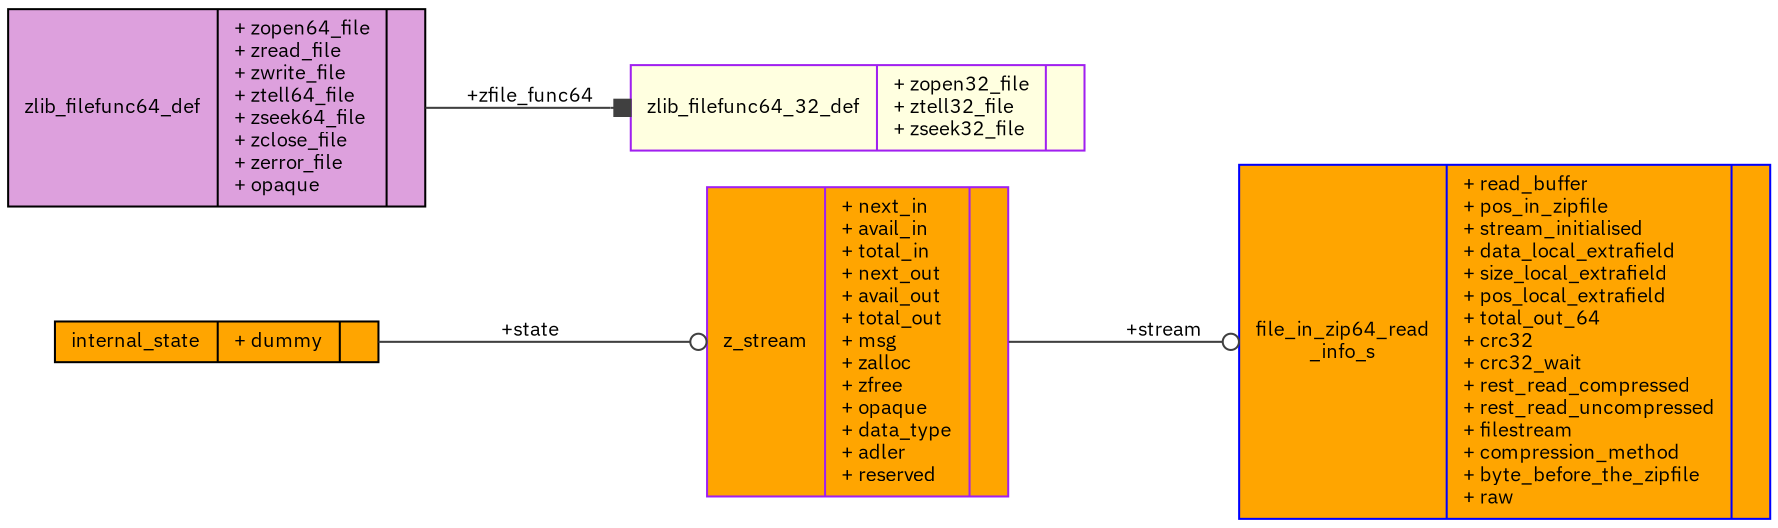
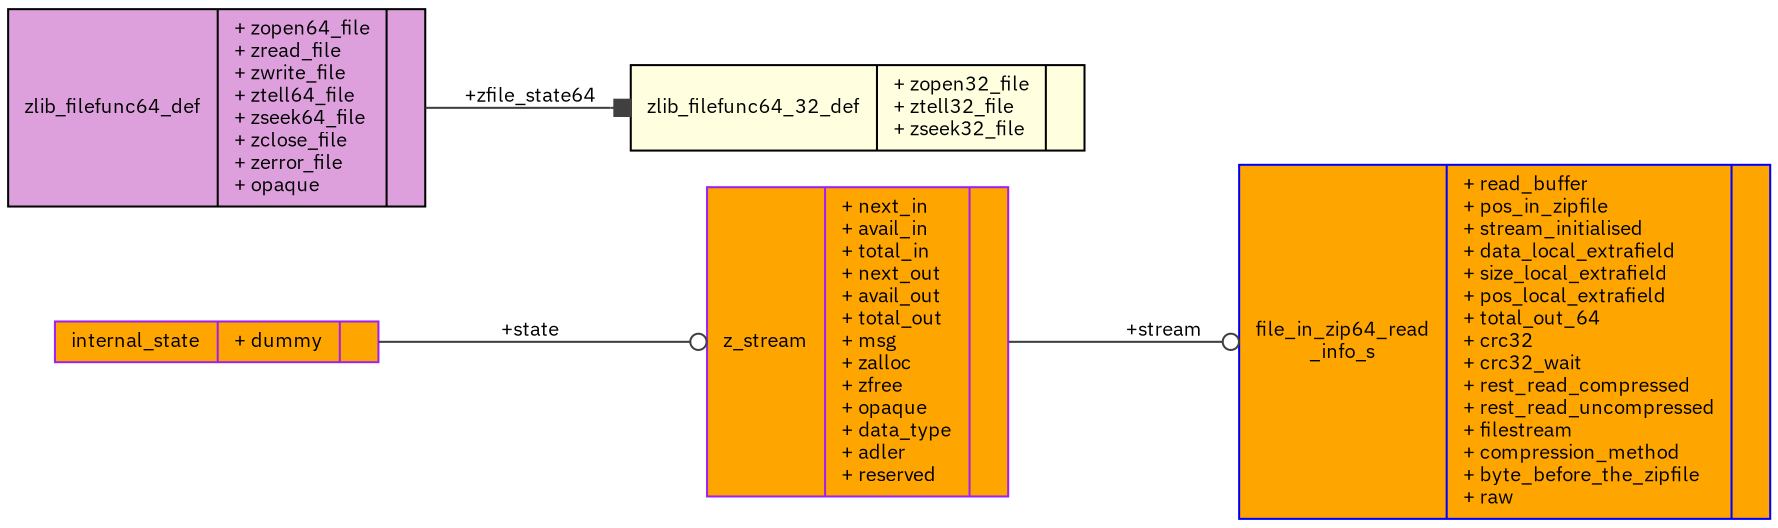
(528, 97) -> (528, 97)
(858, 108) -> (858, 108)
(217, 342) -> (217, 342)
